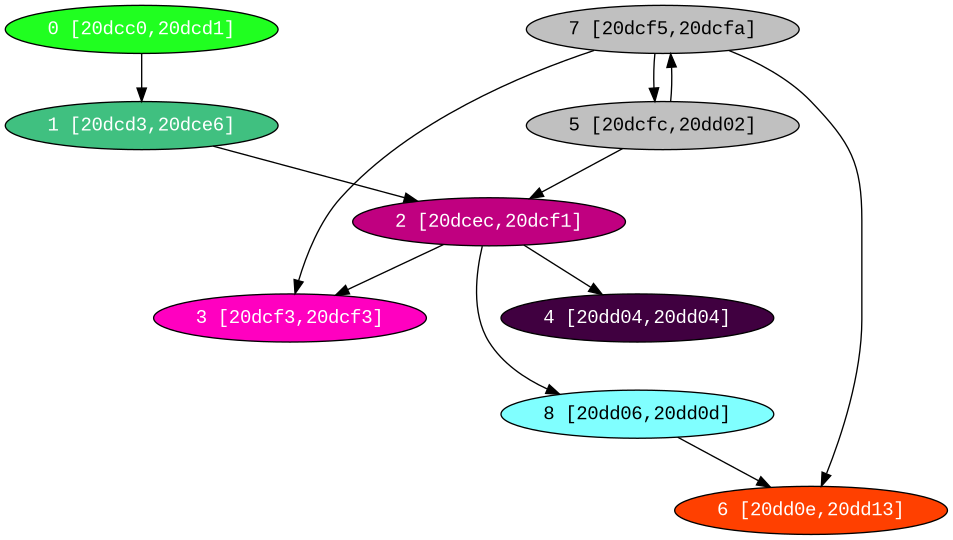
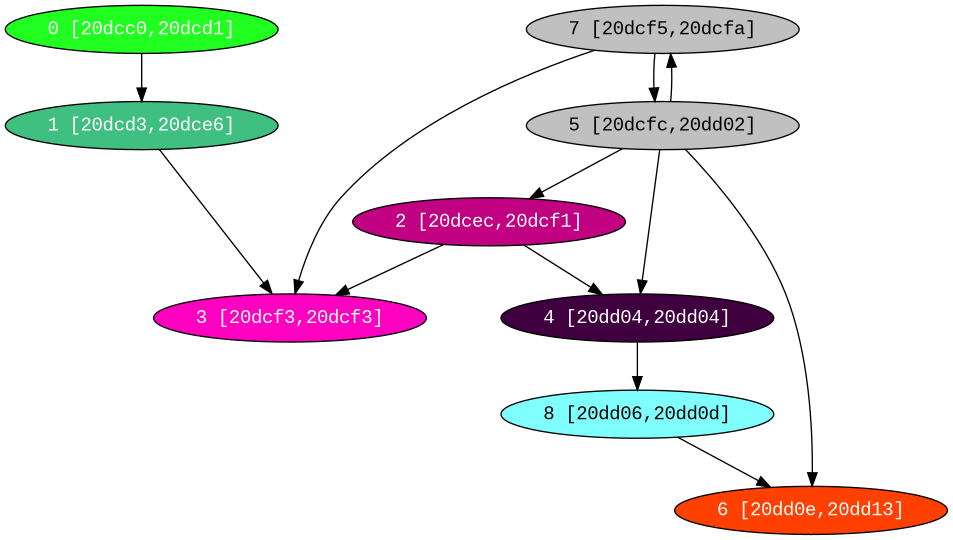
(309, 172) -> (212, 216)
none -> (651, 215)
(862, 234) -> (786, 296)
(484, 332) -> (637, 360)
